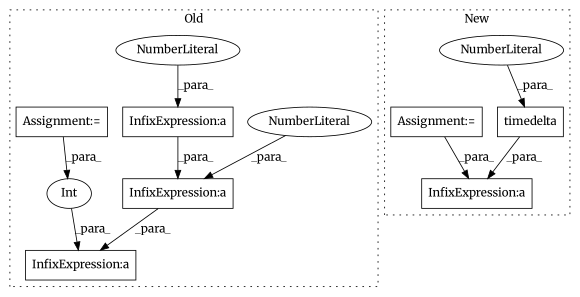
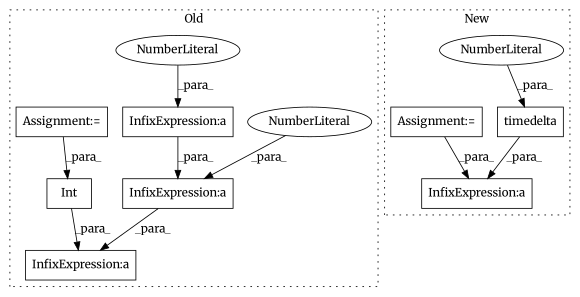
(69, 194) -> (69, 194)
